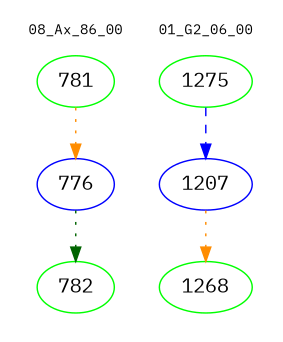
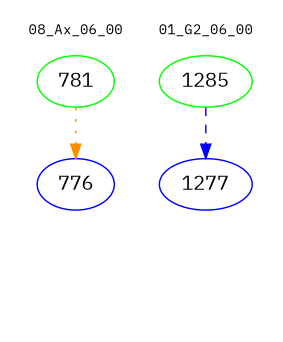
(76, 31) -> (76, 31)
(206, 81) -> (206, 81)
(206, 184) -> (206, 184)
(76, 287) -> none
(206, 287) -> none
